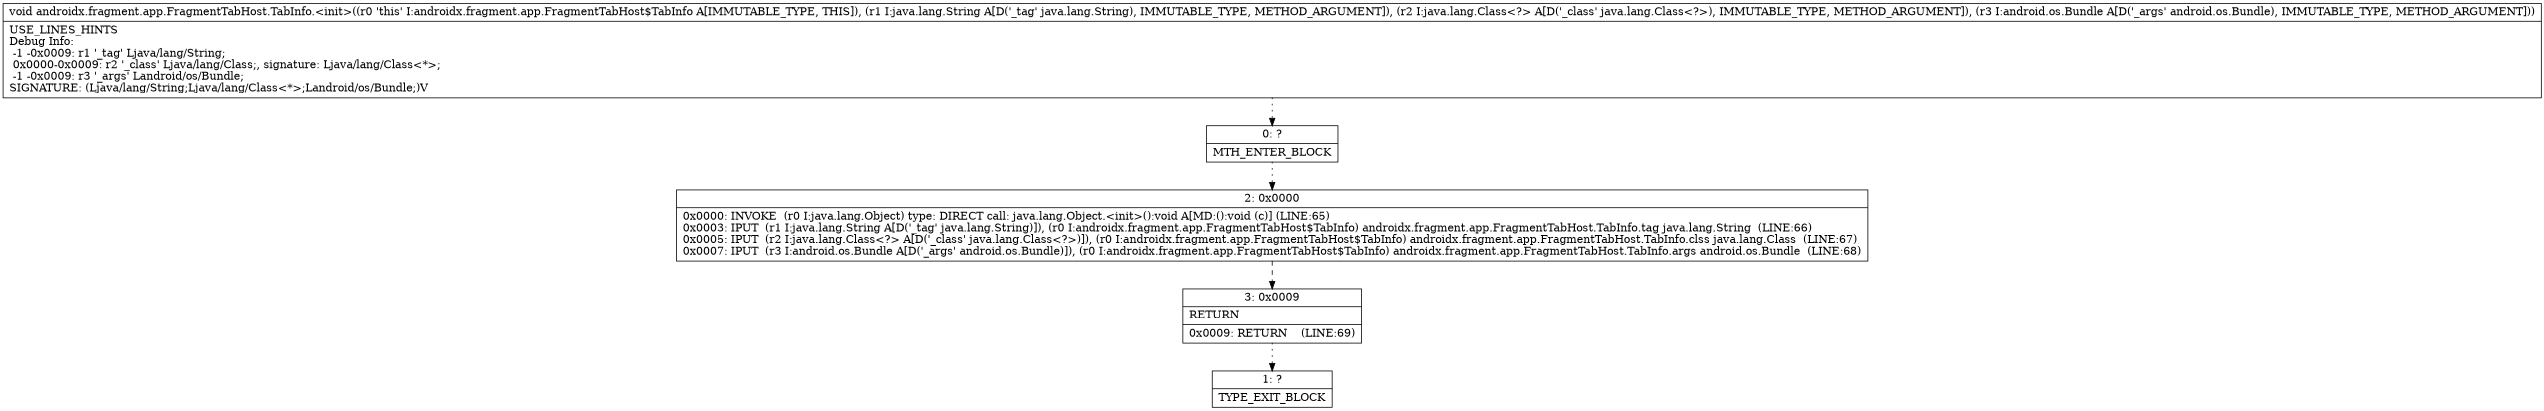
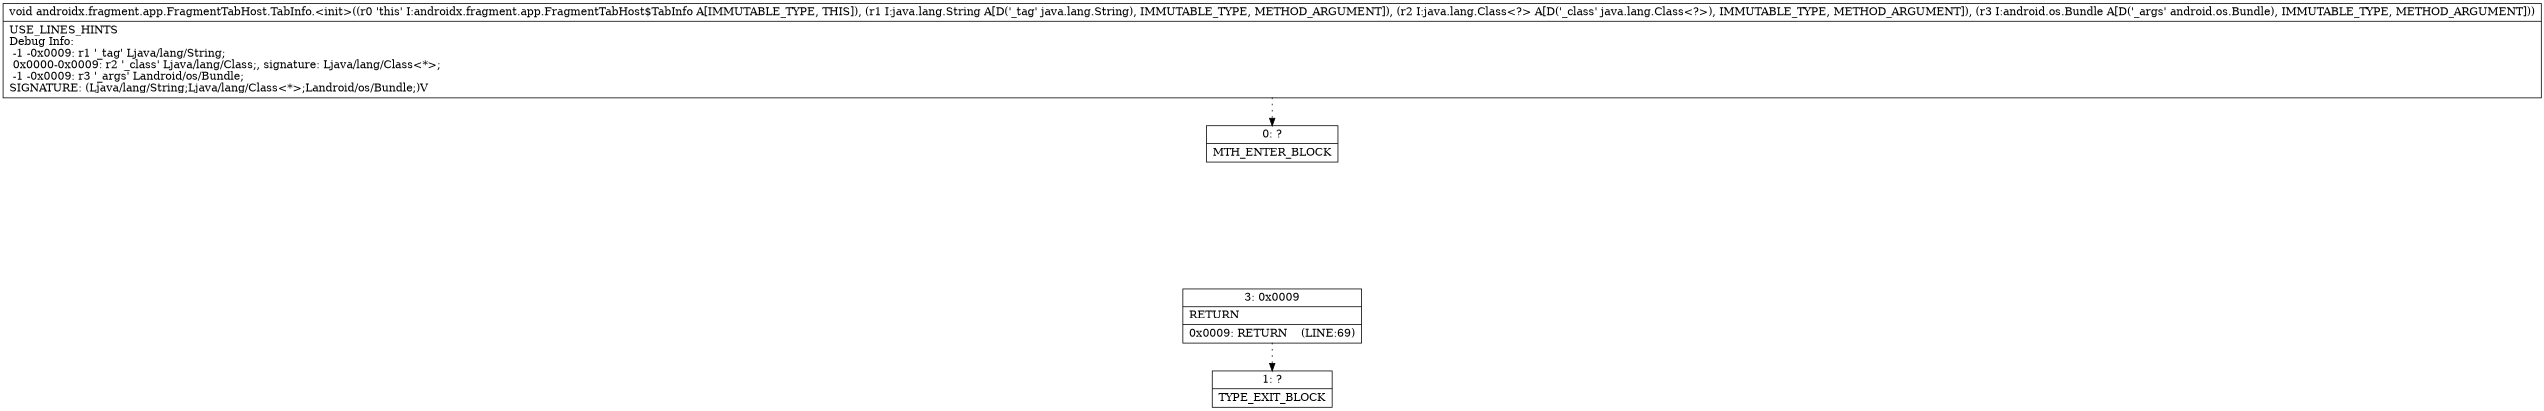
(1272, 226) -> none
